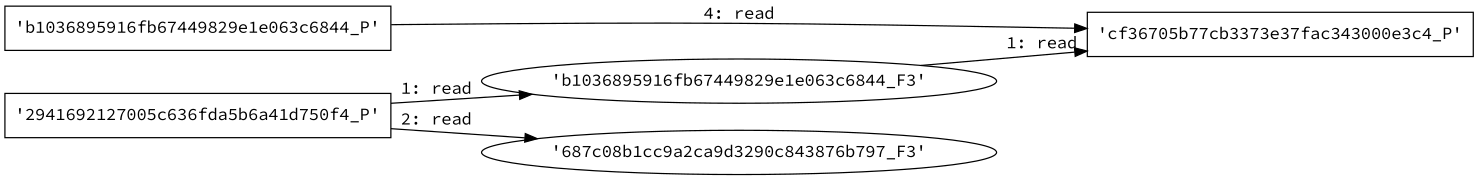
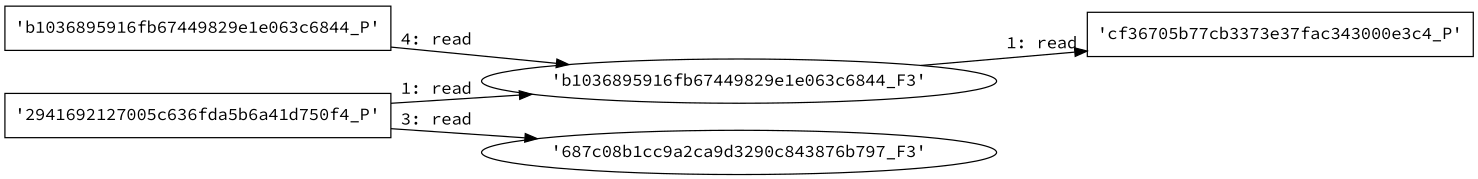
(733, 23) -> (474, 55)
(436, 120) -> (436, 120)
